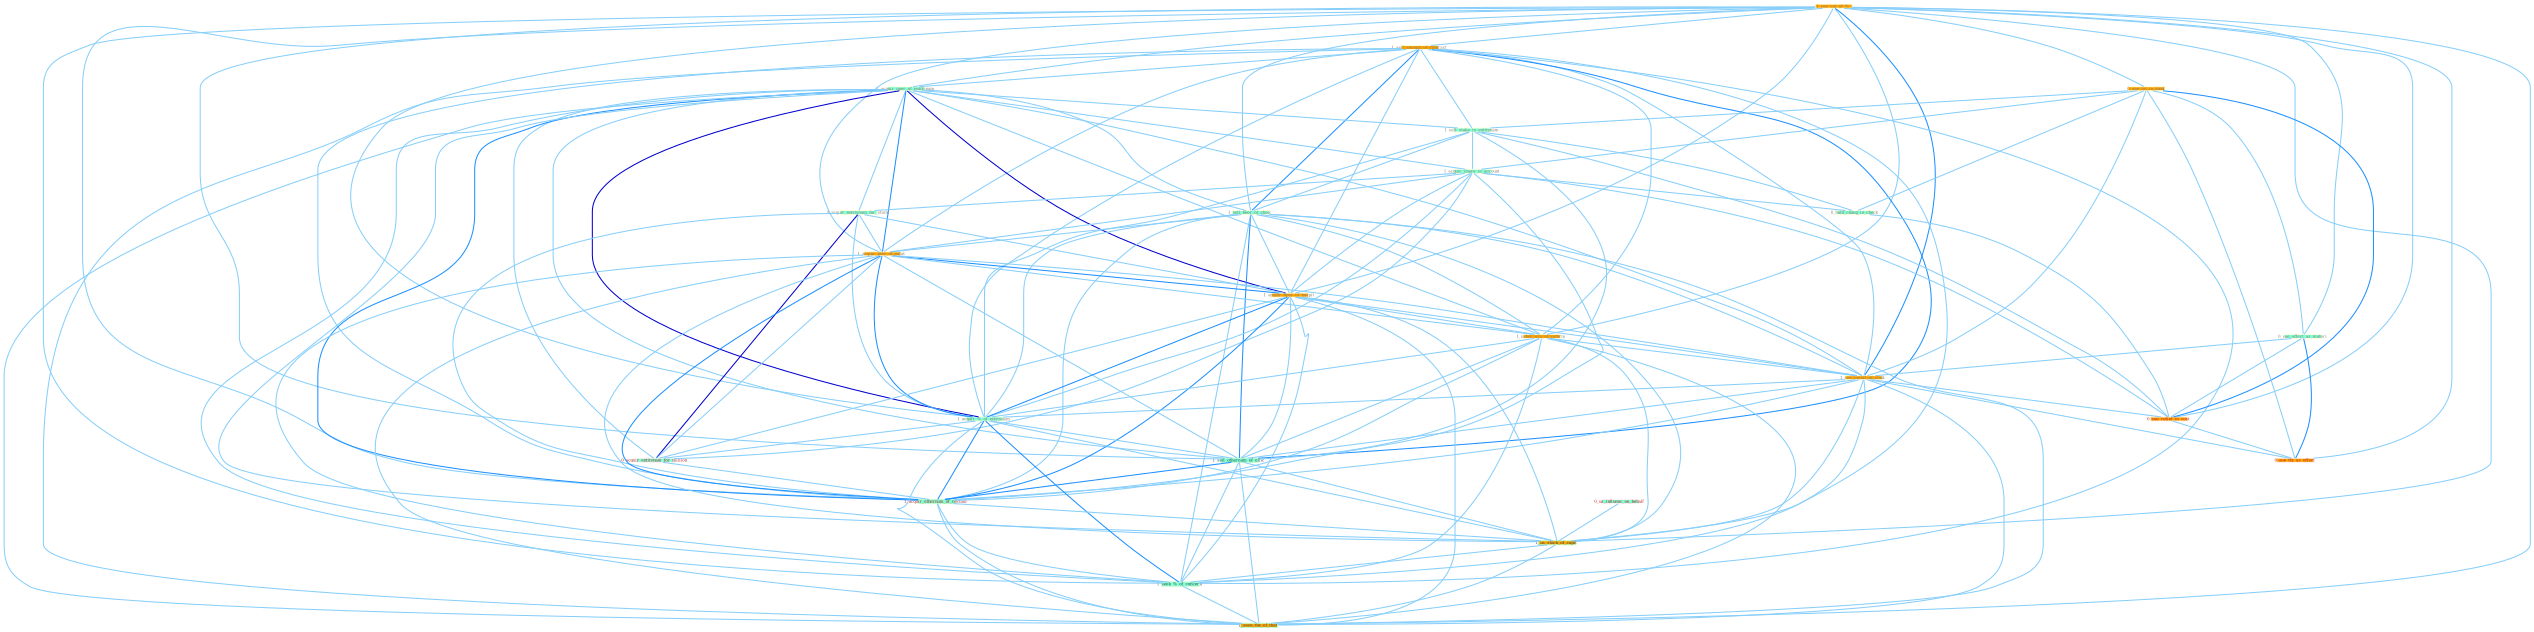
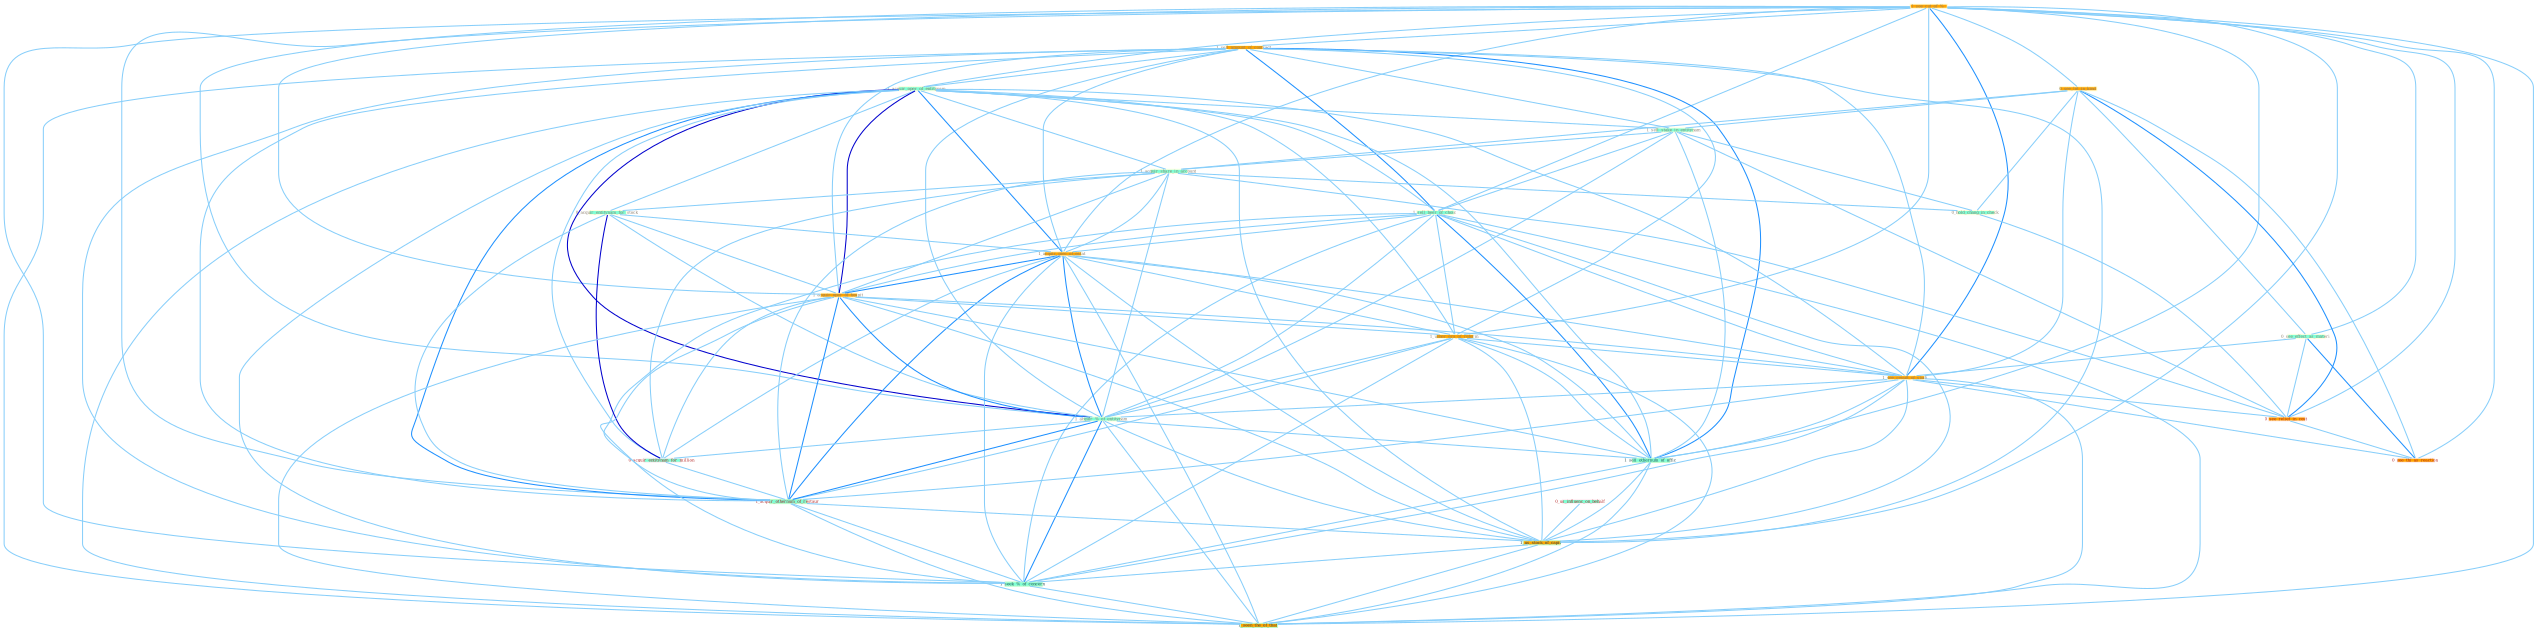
(2295, 460) -> (2416, 460)
(1088, 481) -> none
